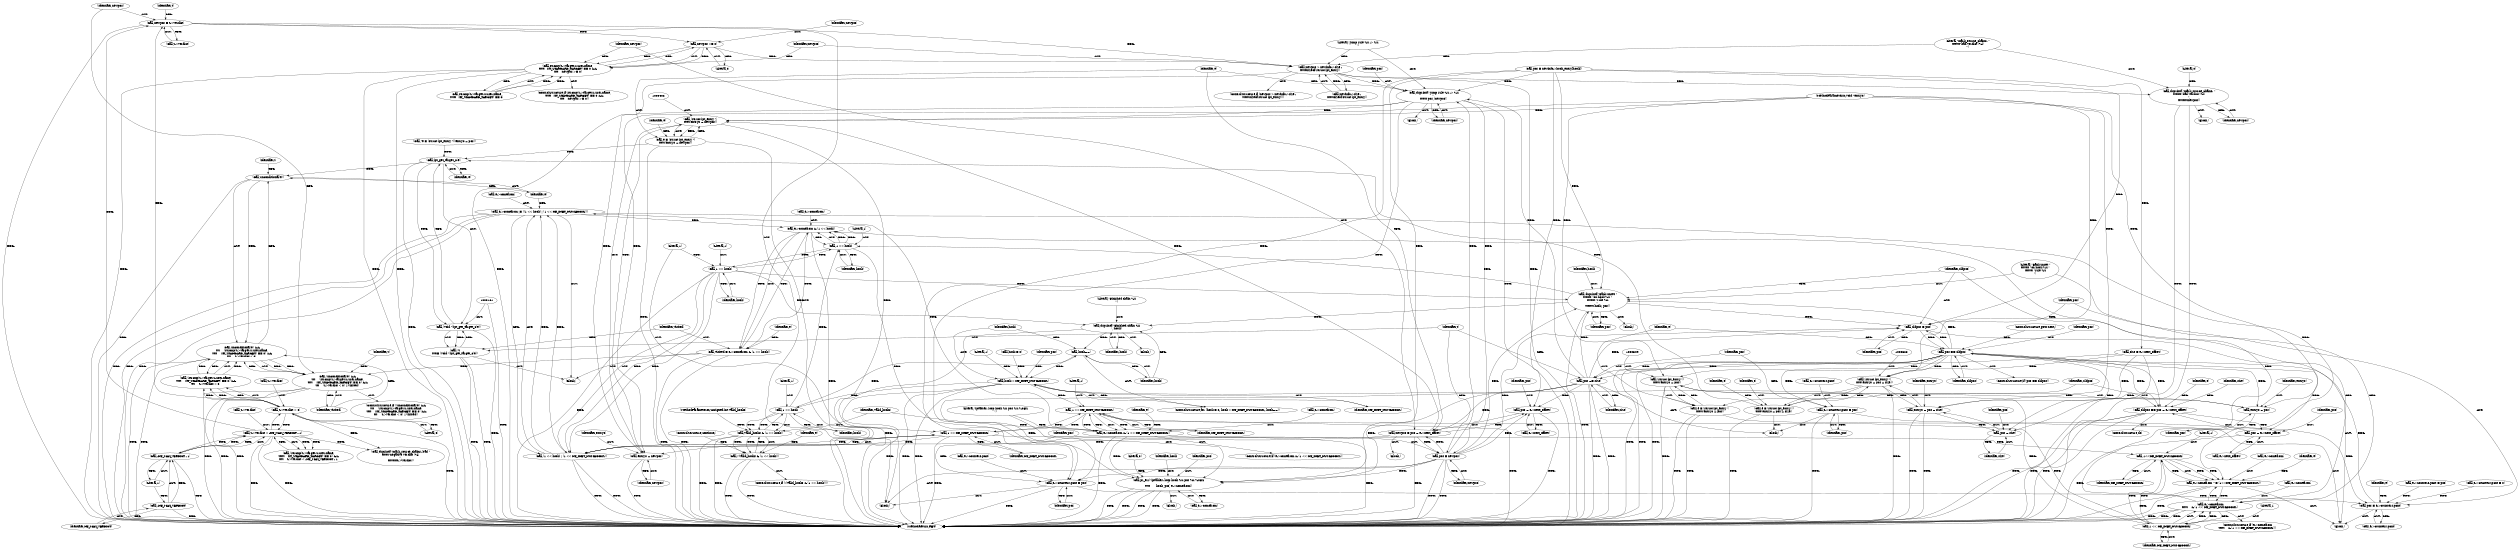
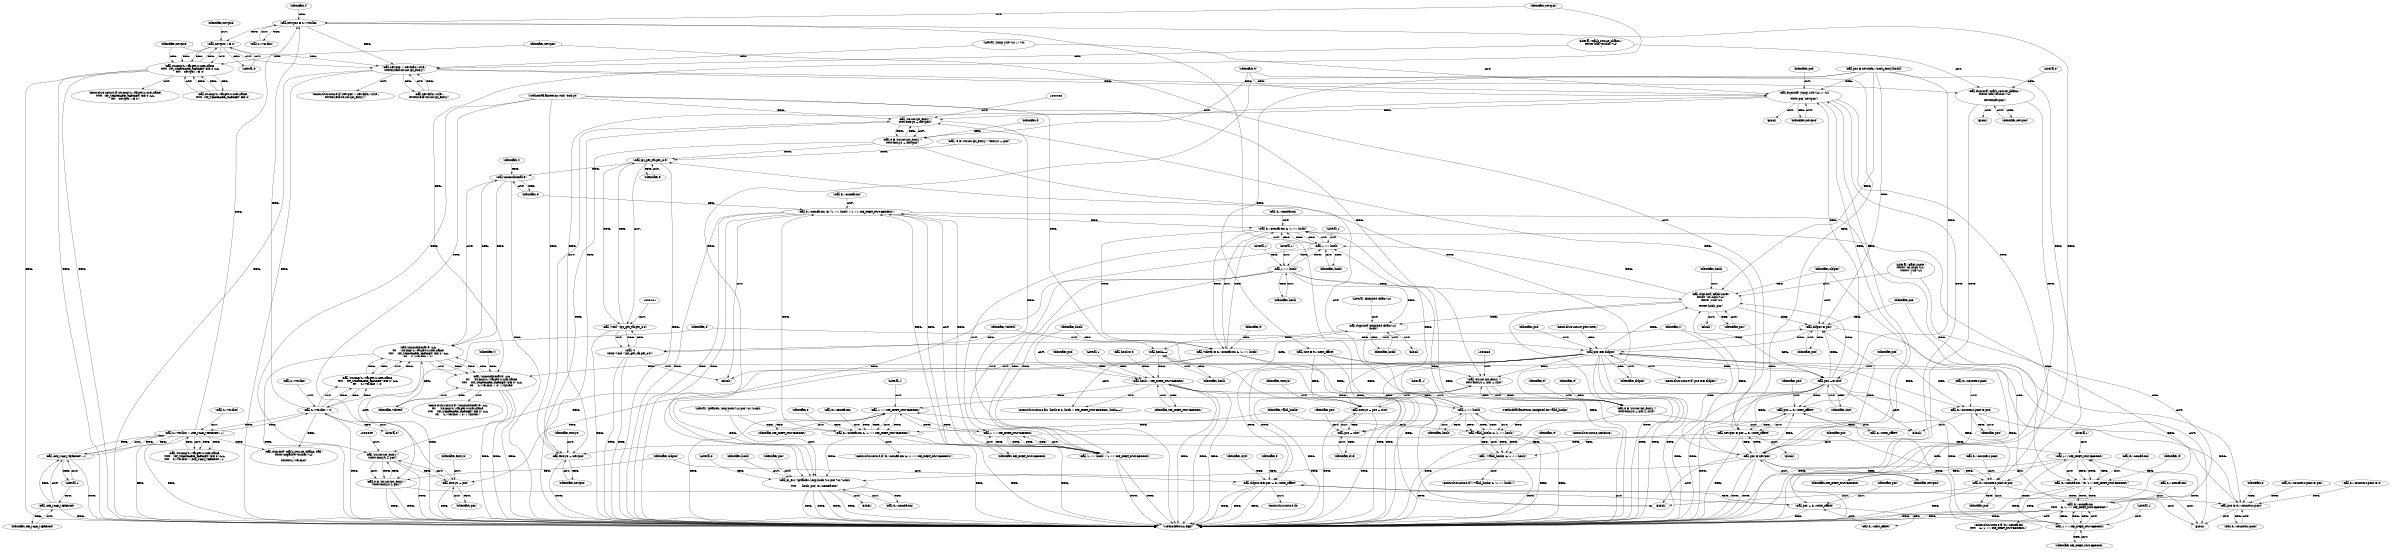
none -> (1390, 367)
(199, 496) -> (93, 496)
(504, 515) -> (782, 524)
